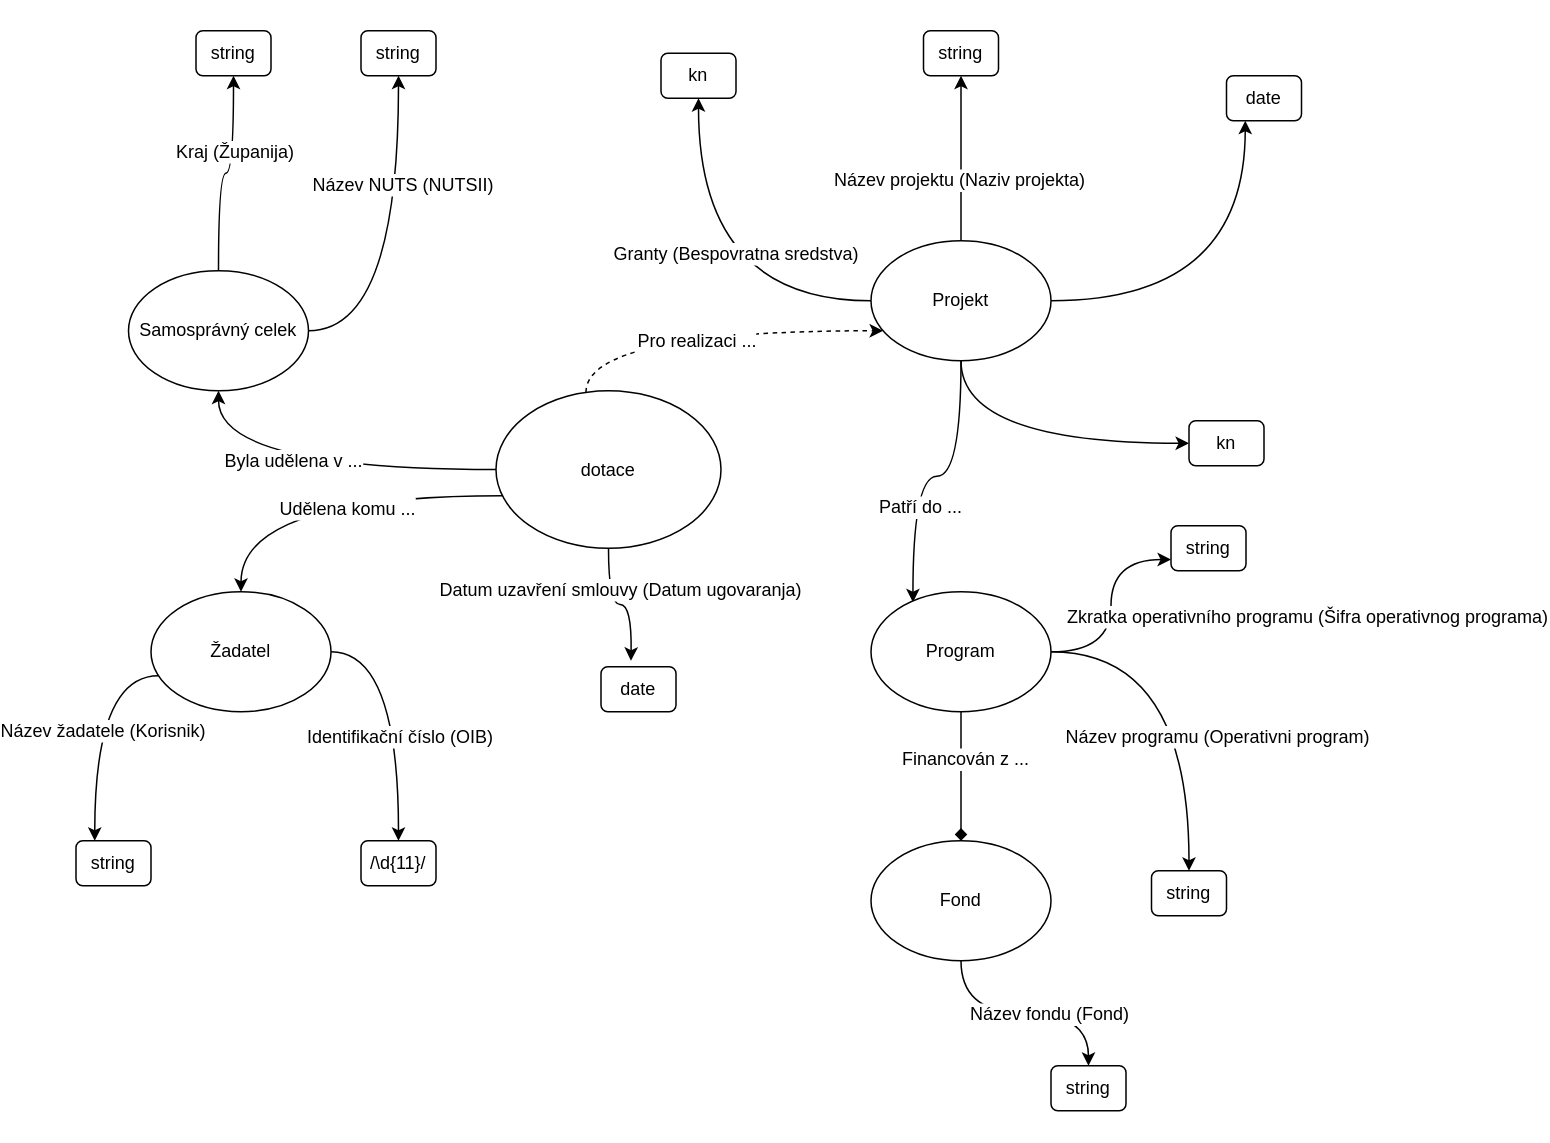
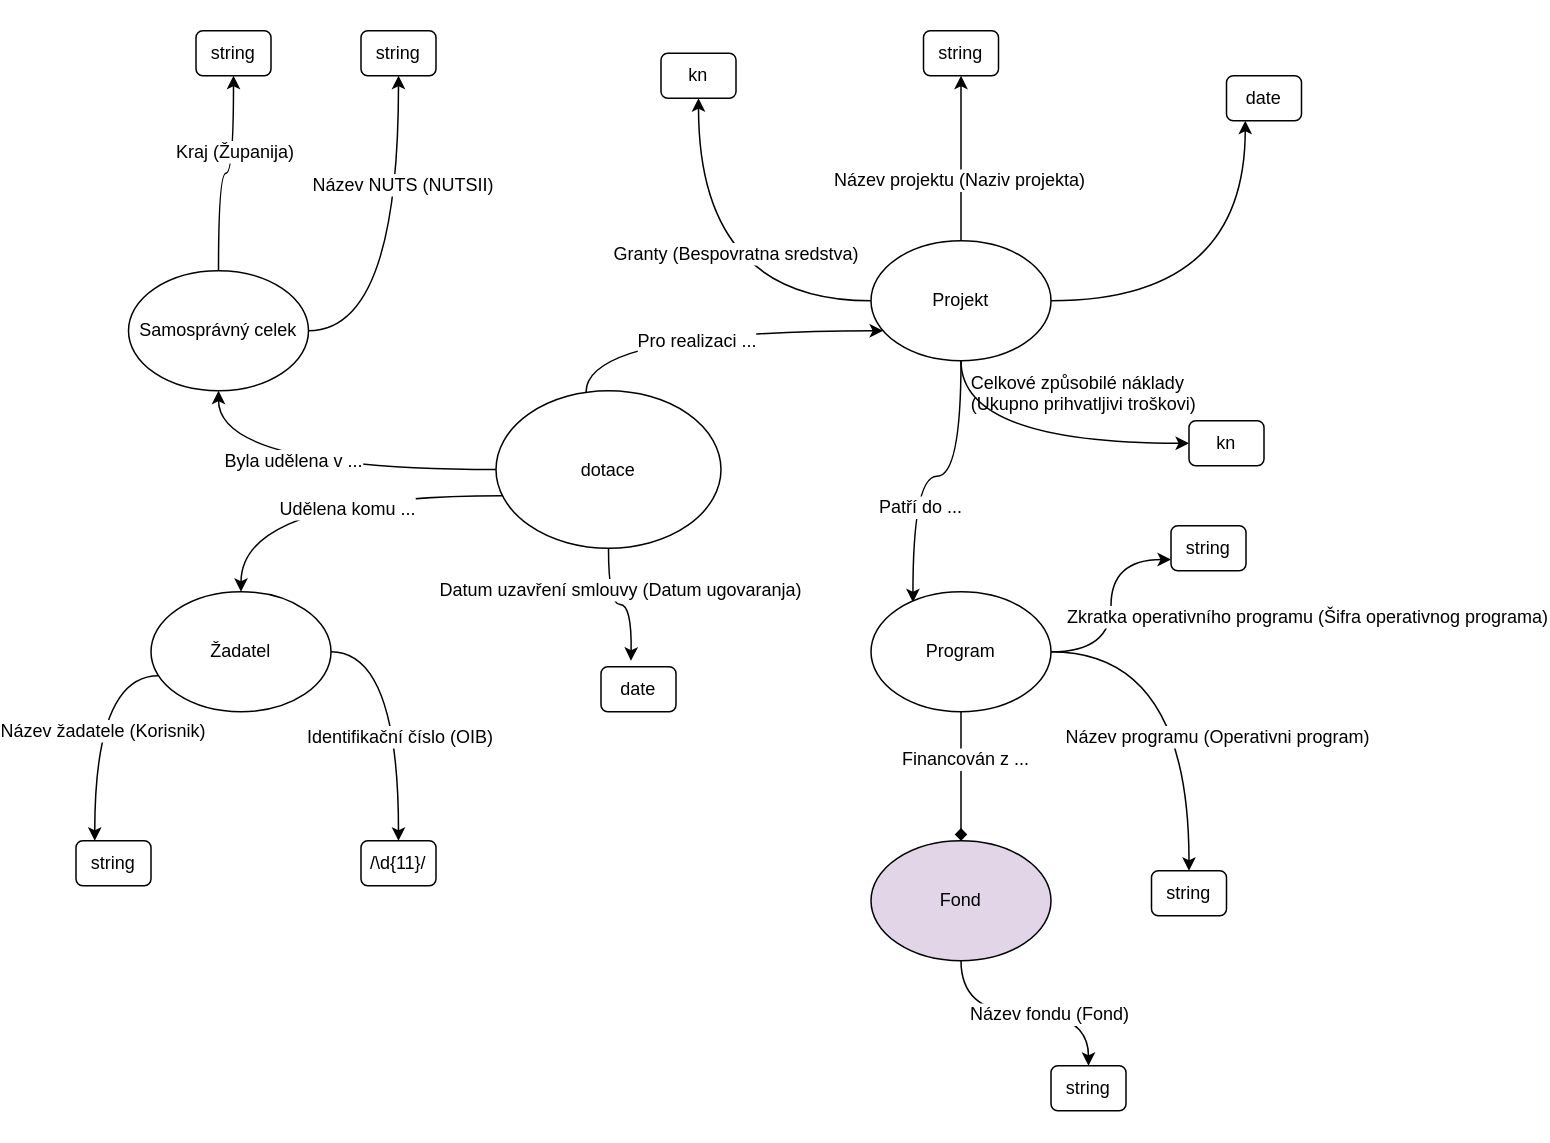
(815, 332) -> (815, 332)
none -> (1096, 391)
(961, 901) -> (961, 901)
